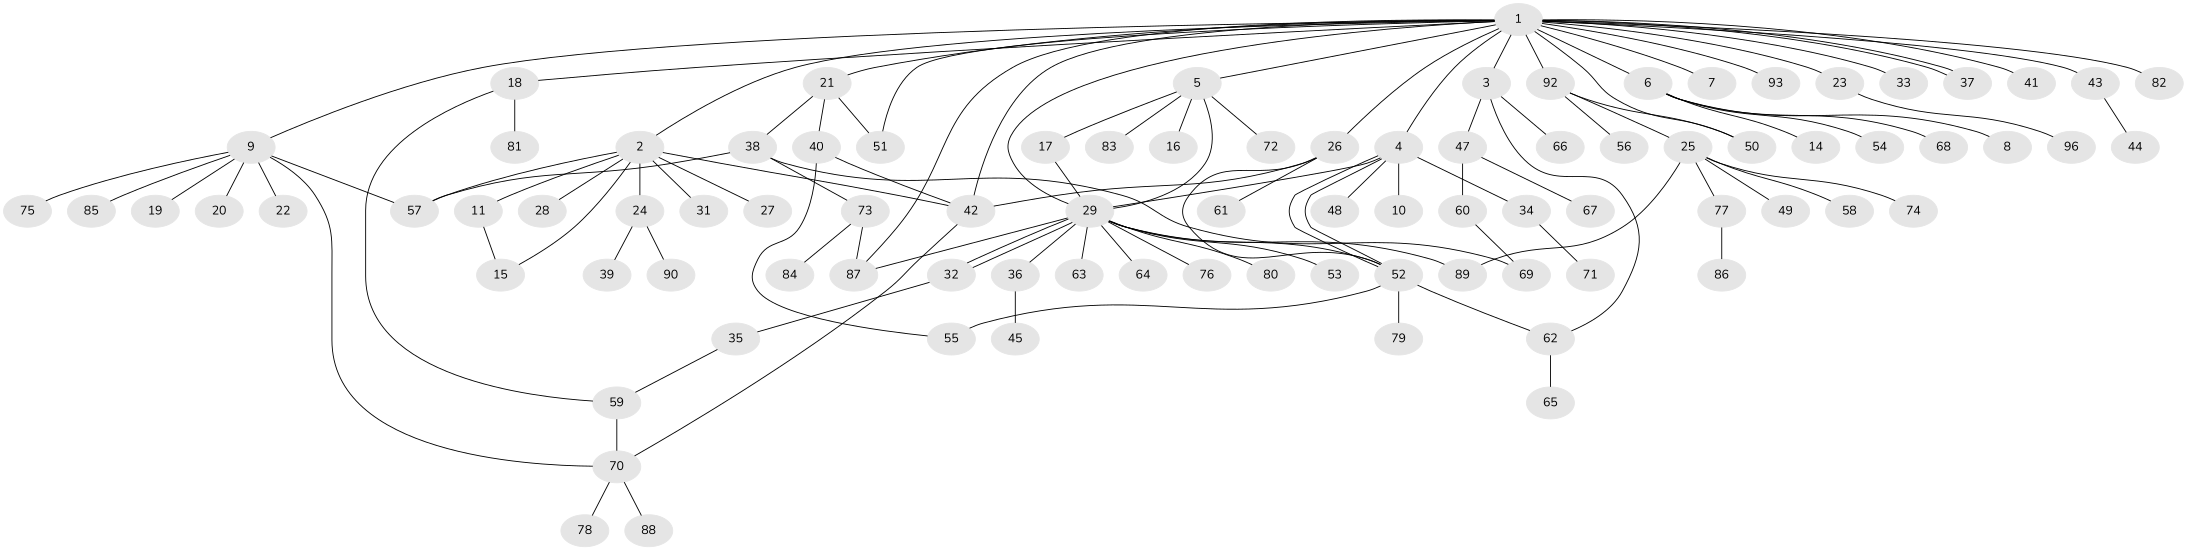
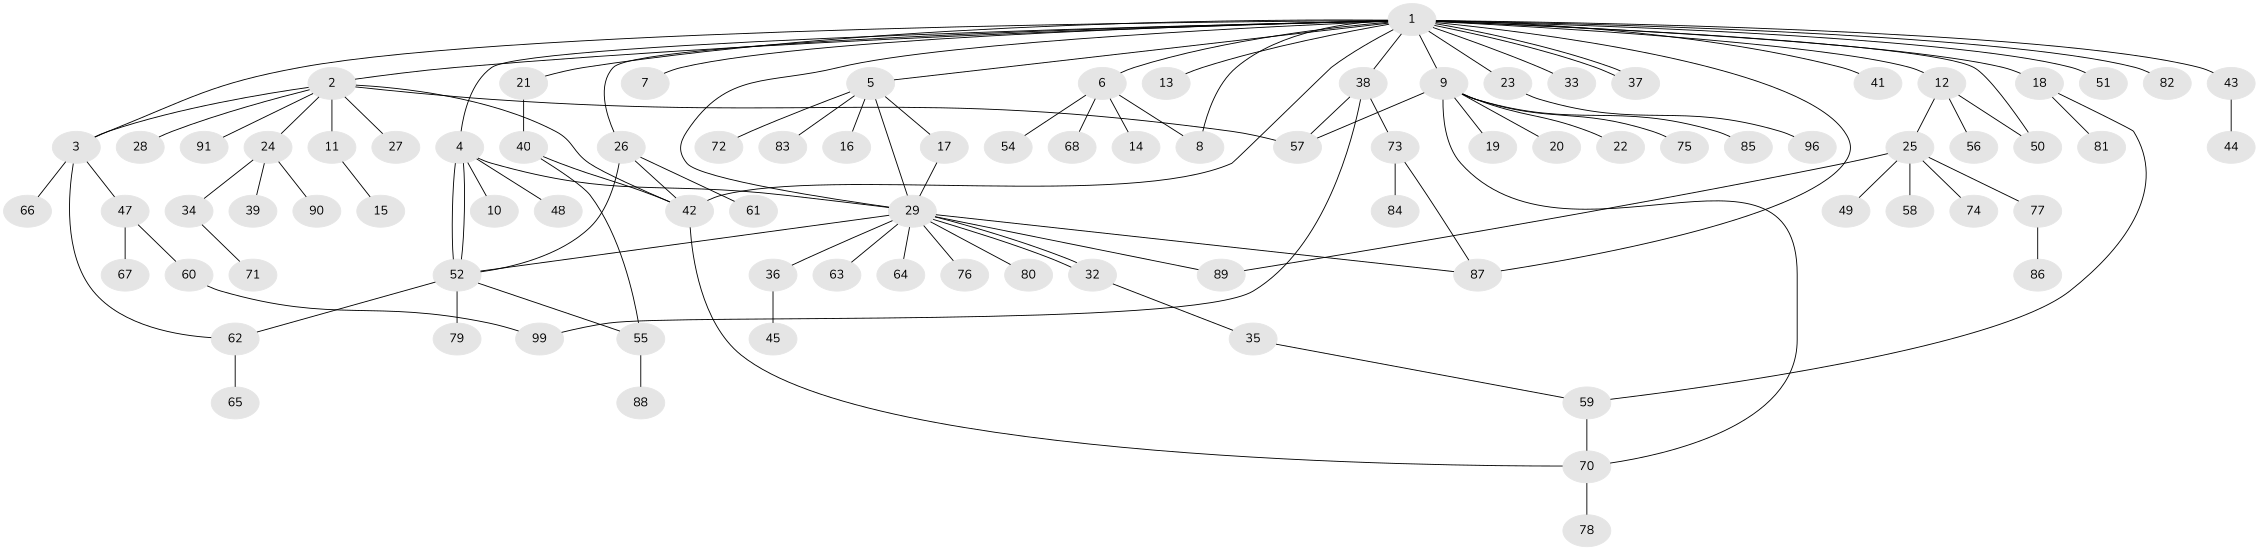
none -> (1244, 62)
(1550, 83) -> (1942, 83)
(1776, 83) -> (1166, 83)
(790, 115) -> (1388, 51)
(854, 115) -> none
(1456, 176) -> (229, 179)
(704, 211) -> (204, 147)
(581, 221) -> (200, 107)
(1335, 275) -> none
(1526, 275) -> (540, 339)
(633, 499) -> (641, 371)
